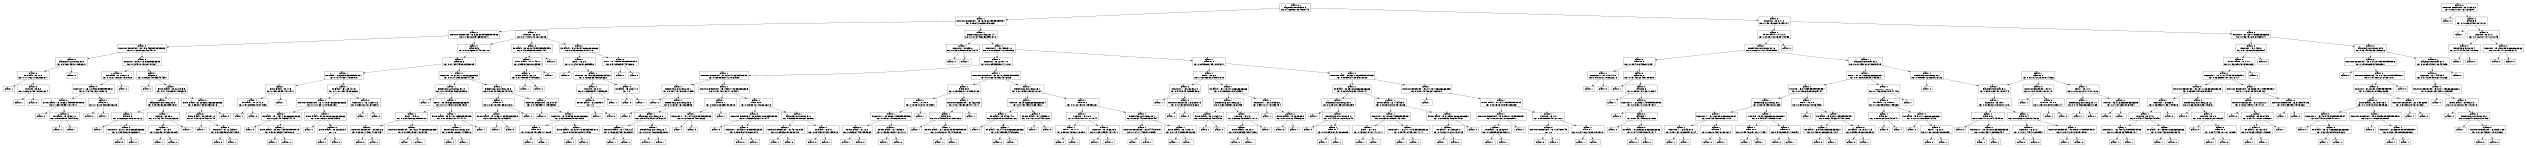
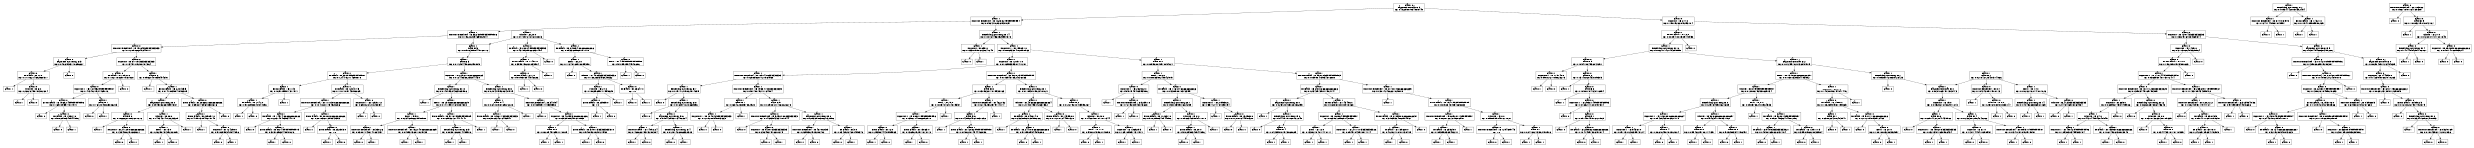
(2464, 48) -> (2412, 48)
(1111, 109) -> none
